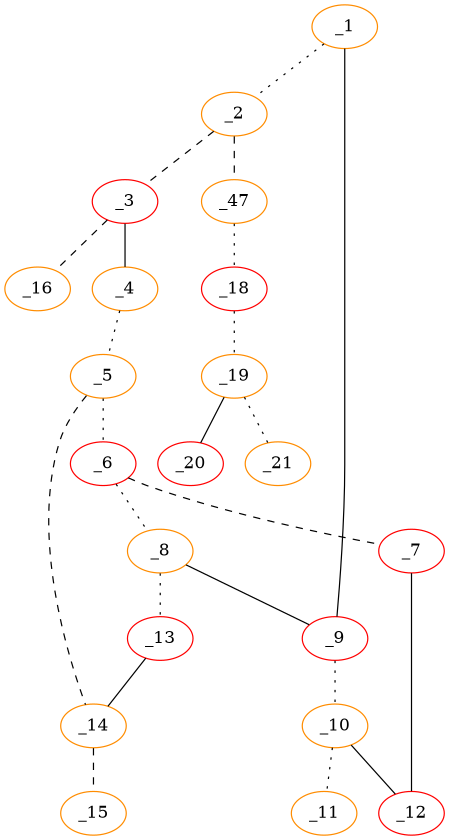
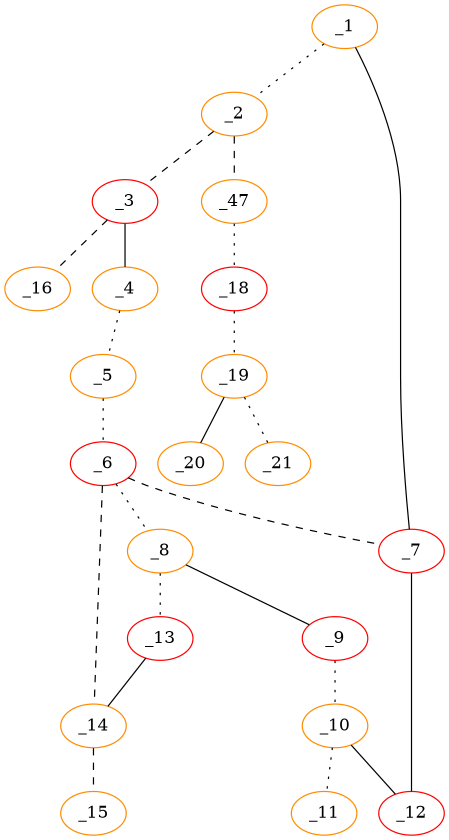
(345, 333) -> (401, 285)
(191, 464) -> (191, 464)
(50, 548) -> (98, 595)
